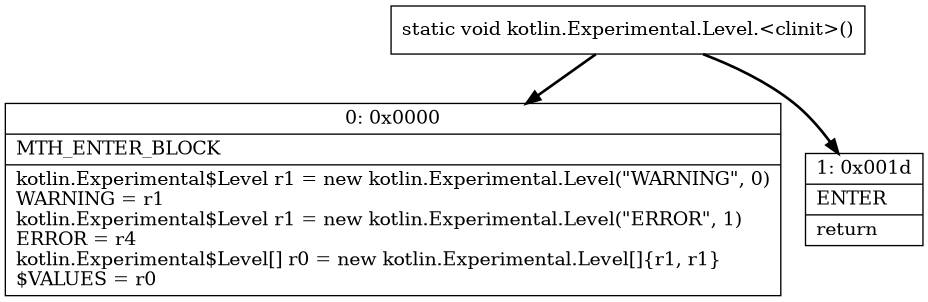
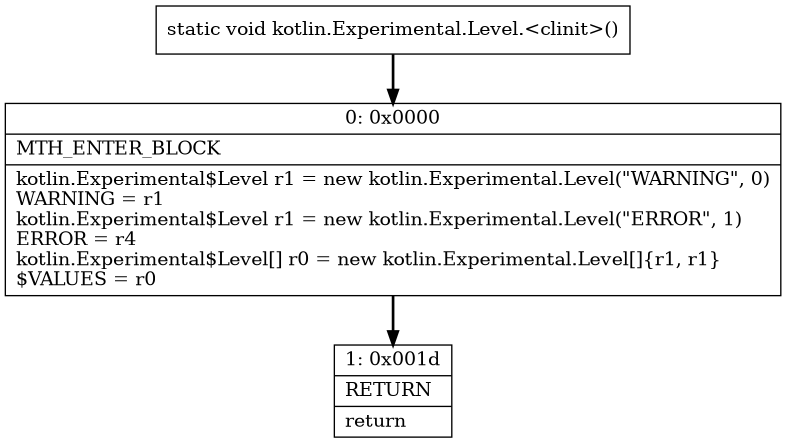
(773, 89) -> (393, 313)
(852, 199) -> (388, 390)
